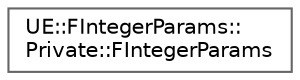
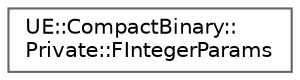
(150, 40) -> (150, 40)
